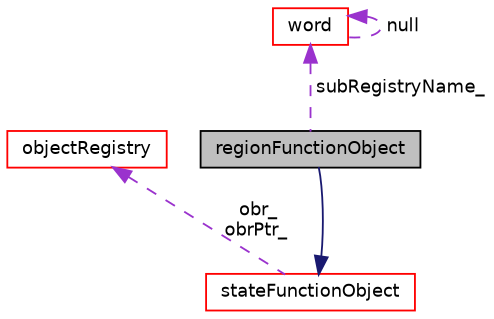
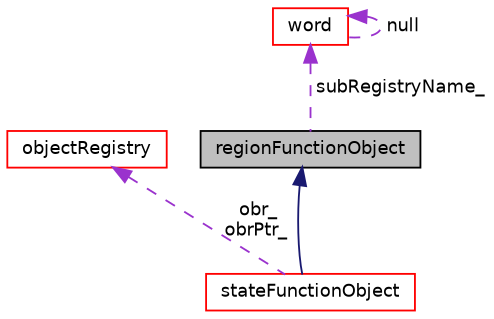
(323, 212) -> (298, 230)
